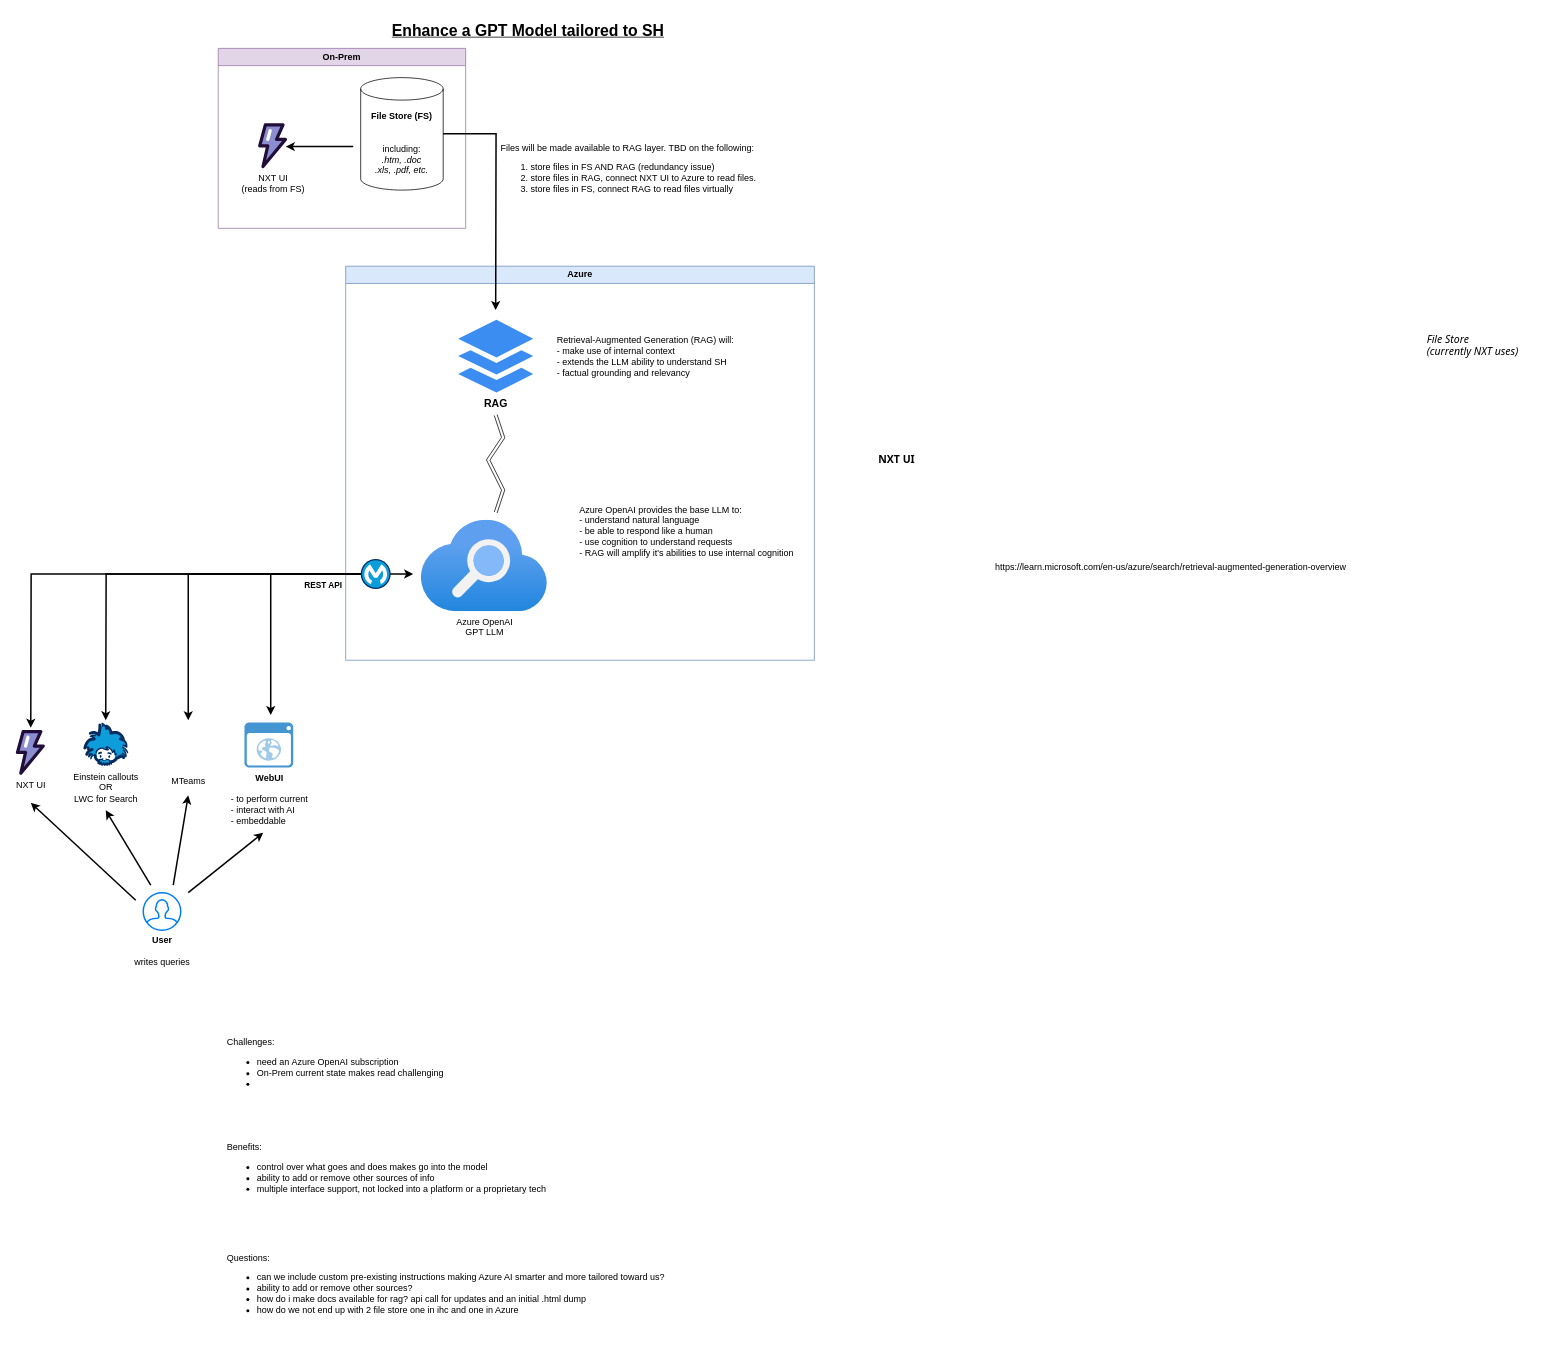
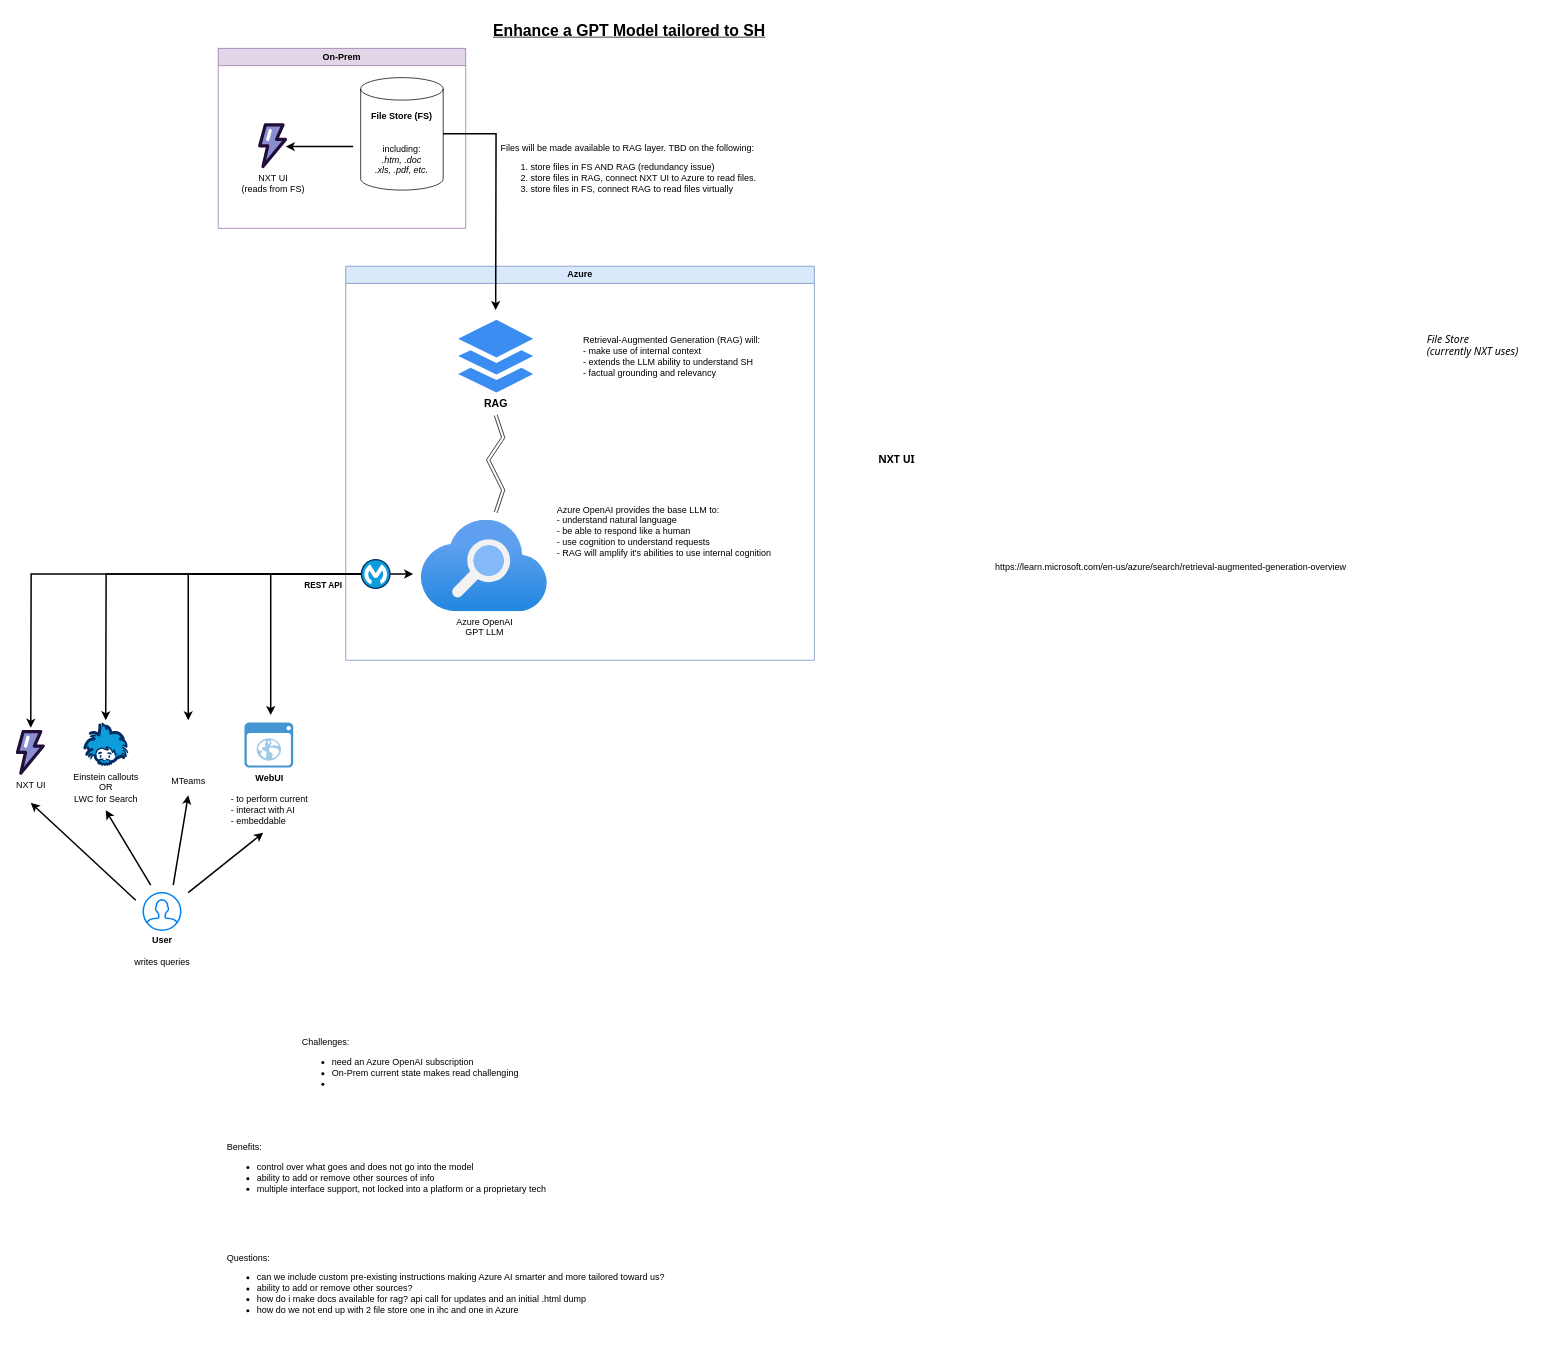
(537, 30) -> (638, 30)
(653, 356) -> (679, 356)
(694, 531) -> (672, 531)
(345, 1068) -> (420, 1068)
(395, 1173) -> (395, 1173)
